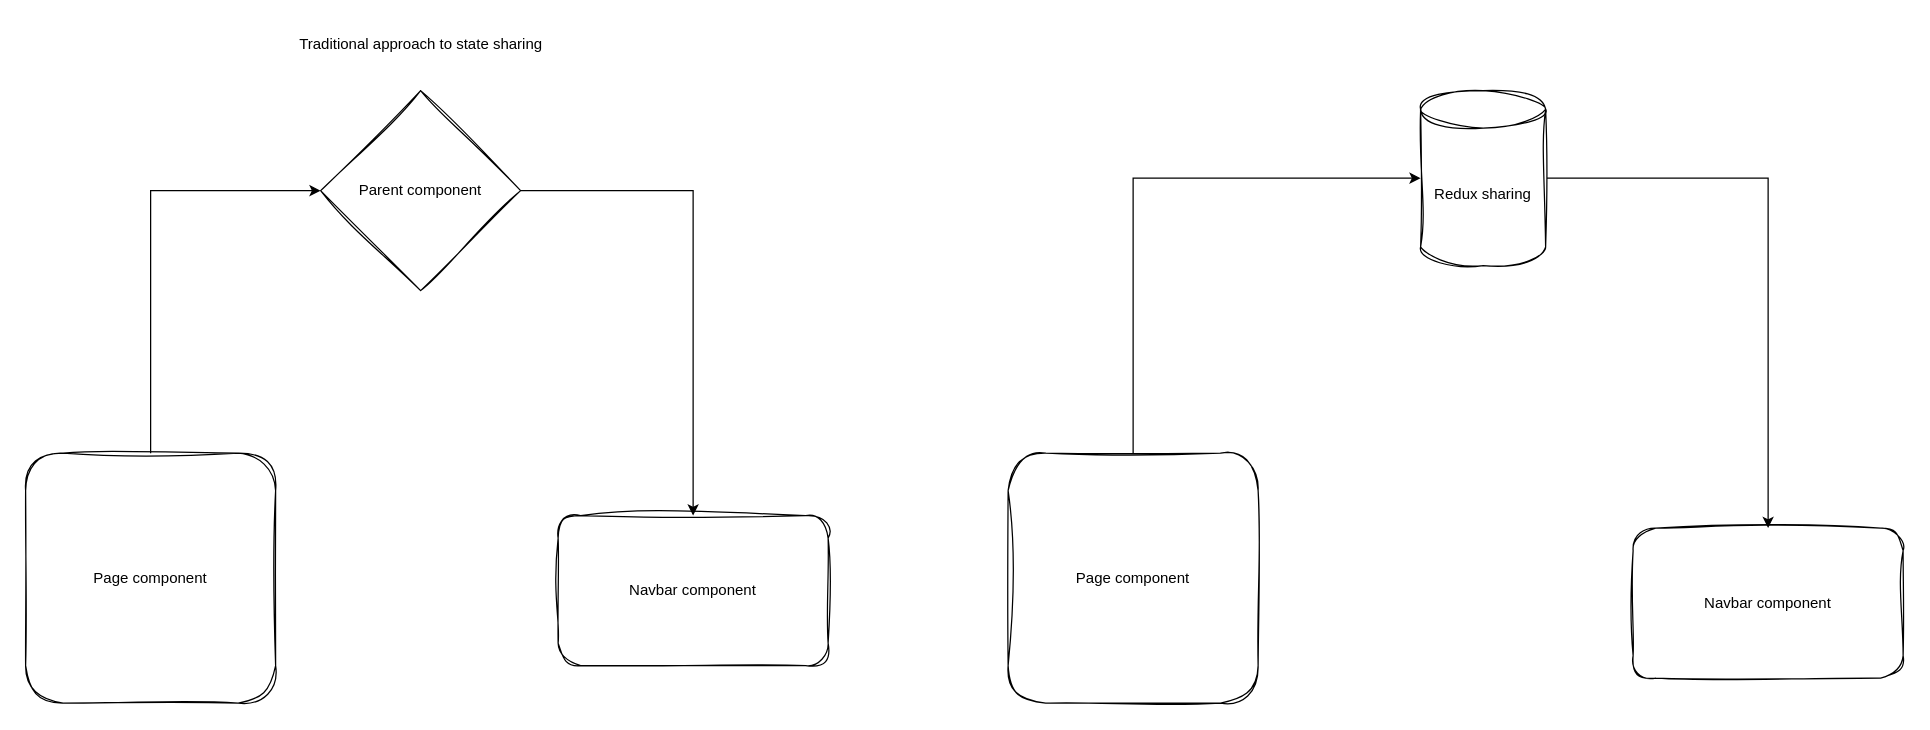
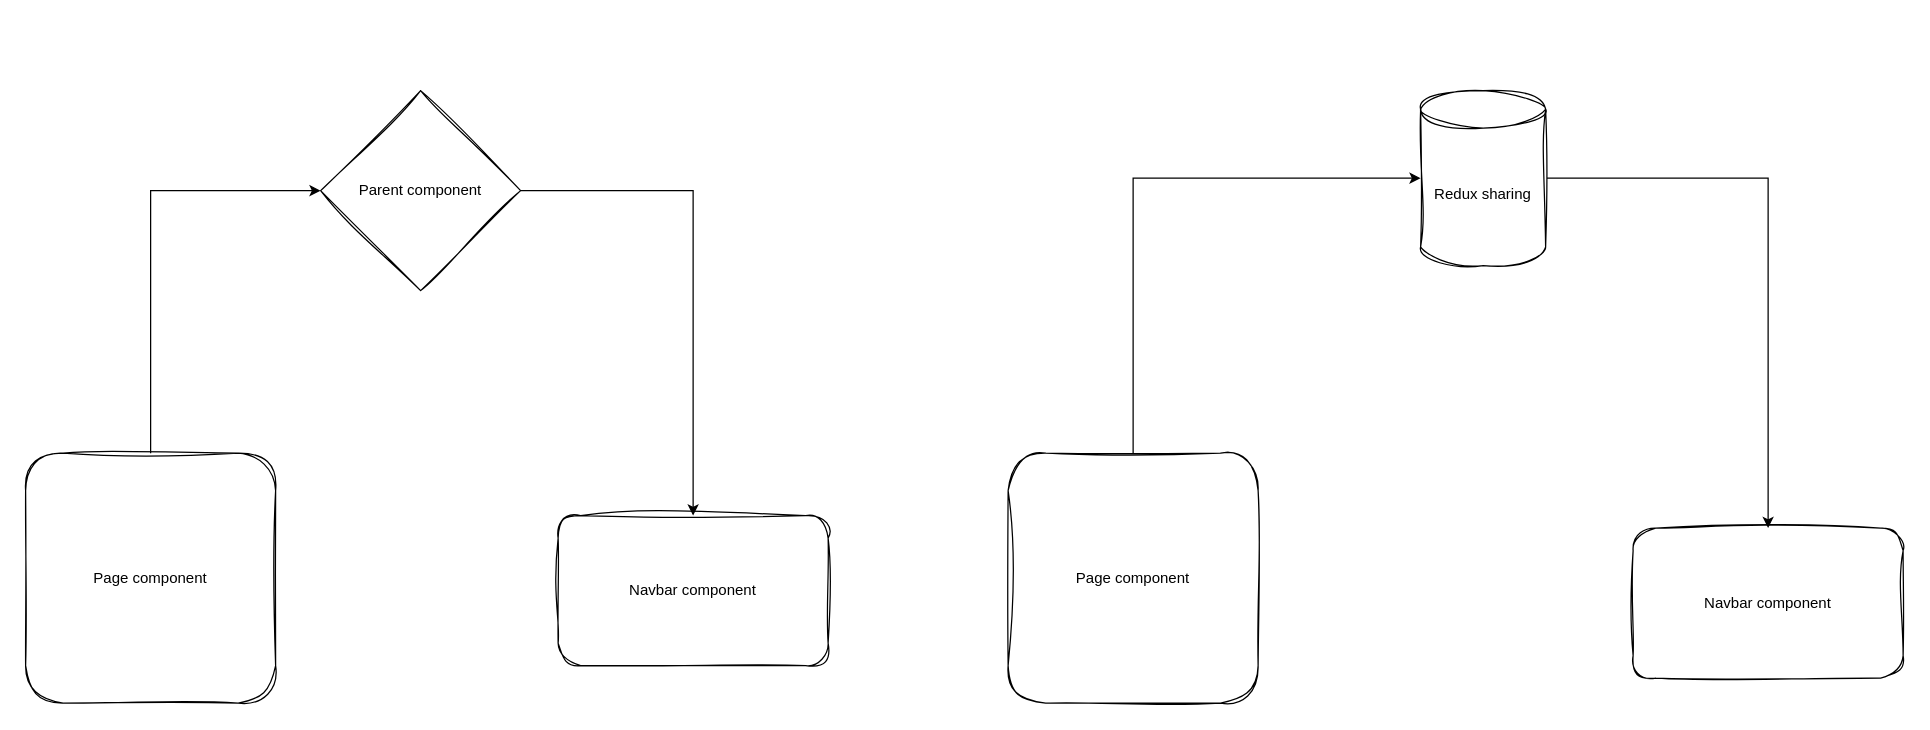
(421, 44) -> none
